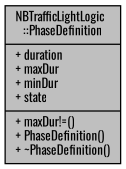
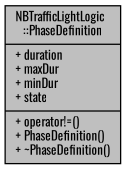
(45, 123) -> (47, 123)
